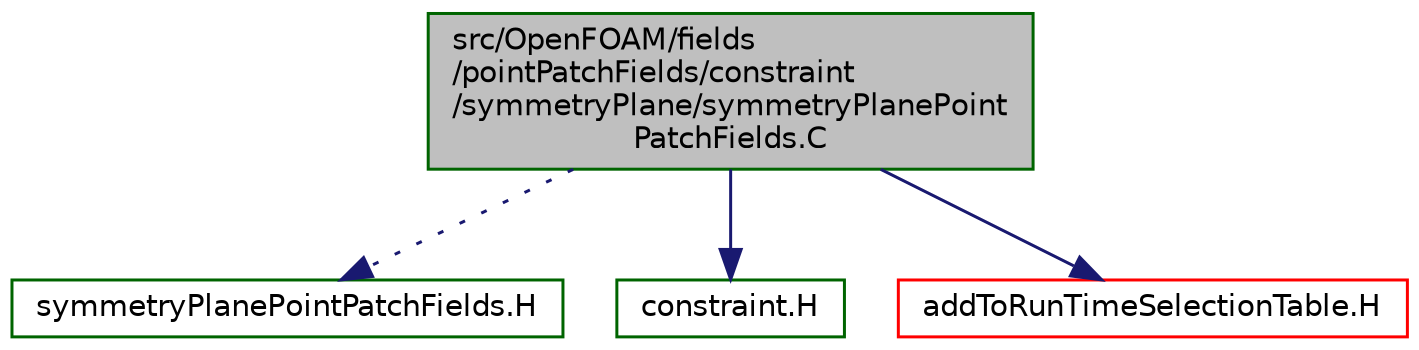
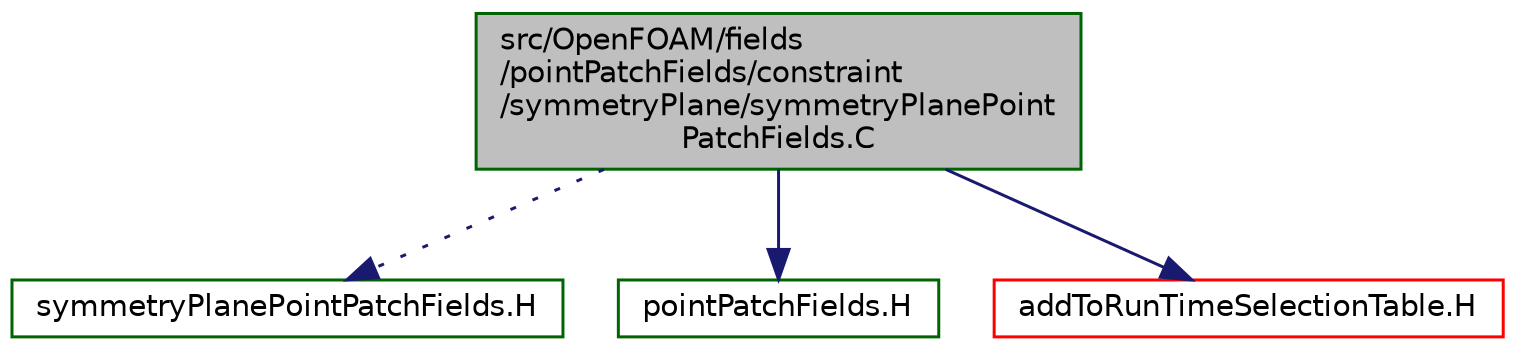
(731, 308) -> (779, 308)
